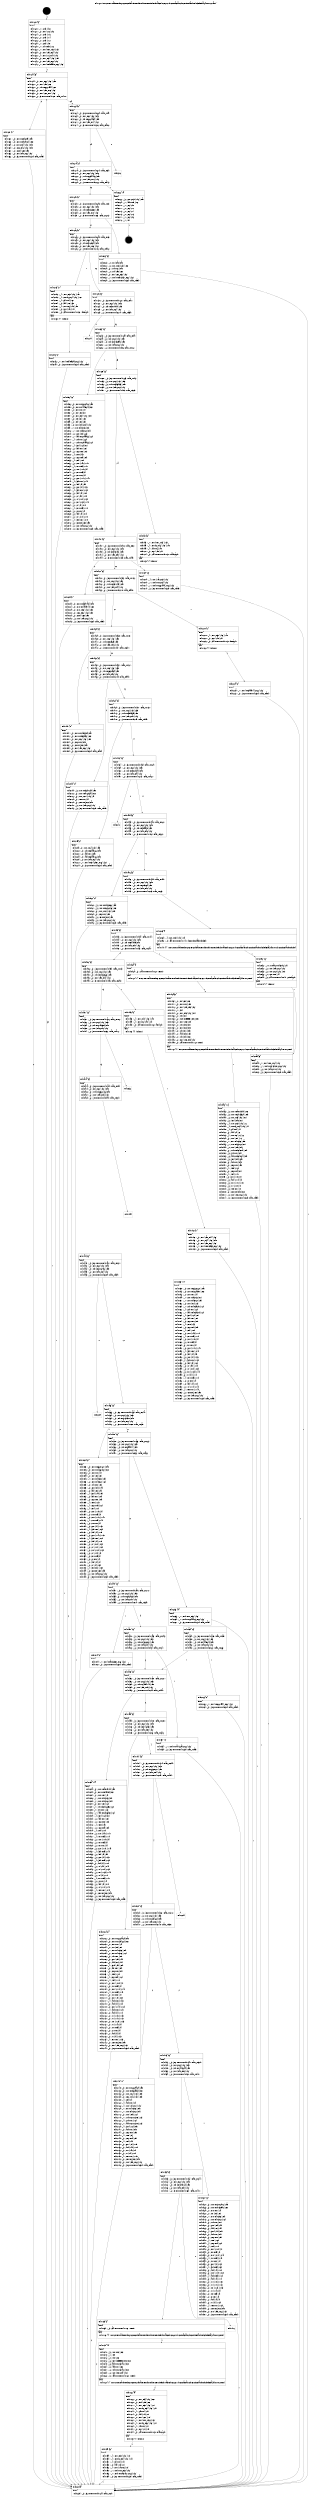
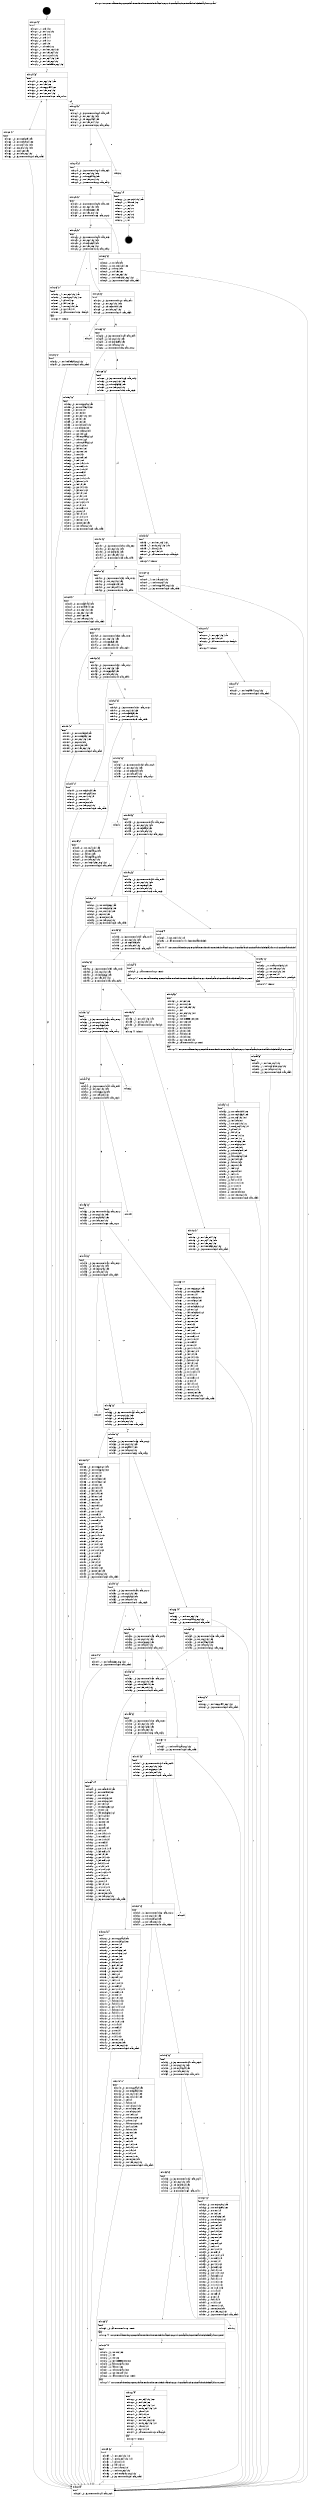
(138, 565) -> (159, 567)
none -> (138, 910)
none -> (100, 1214)
